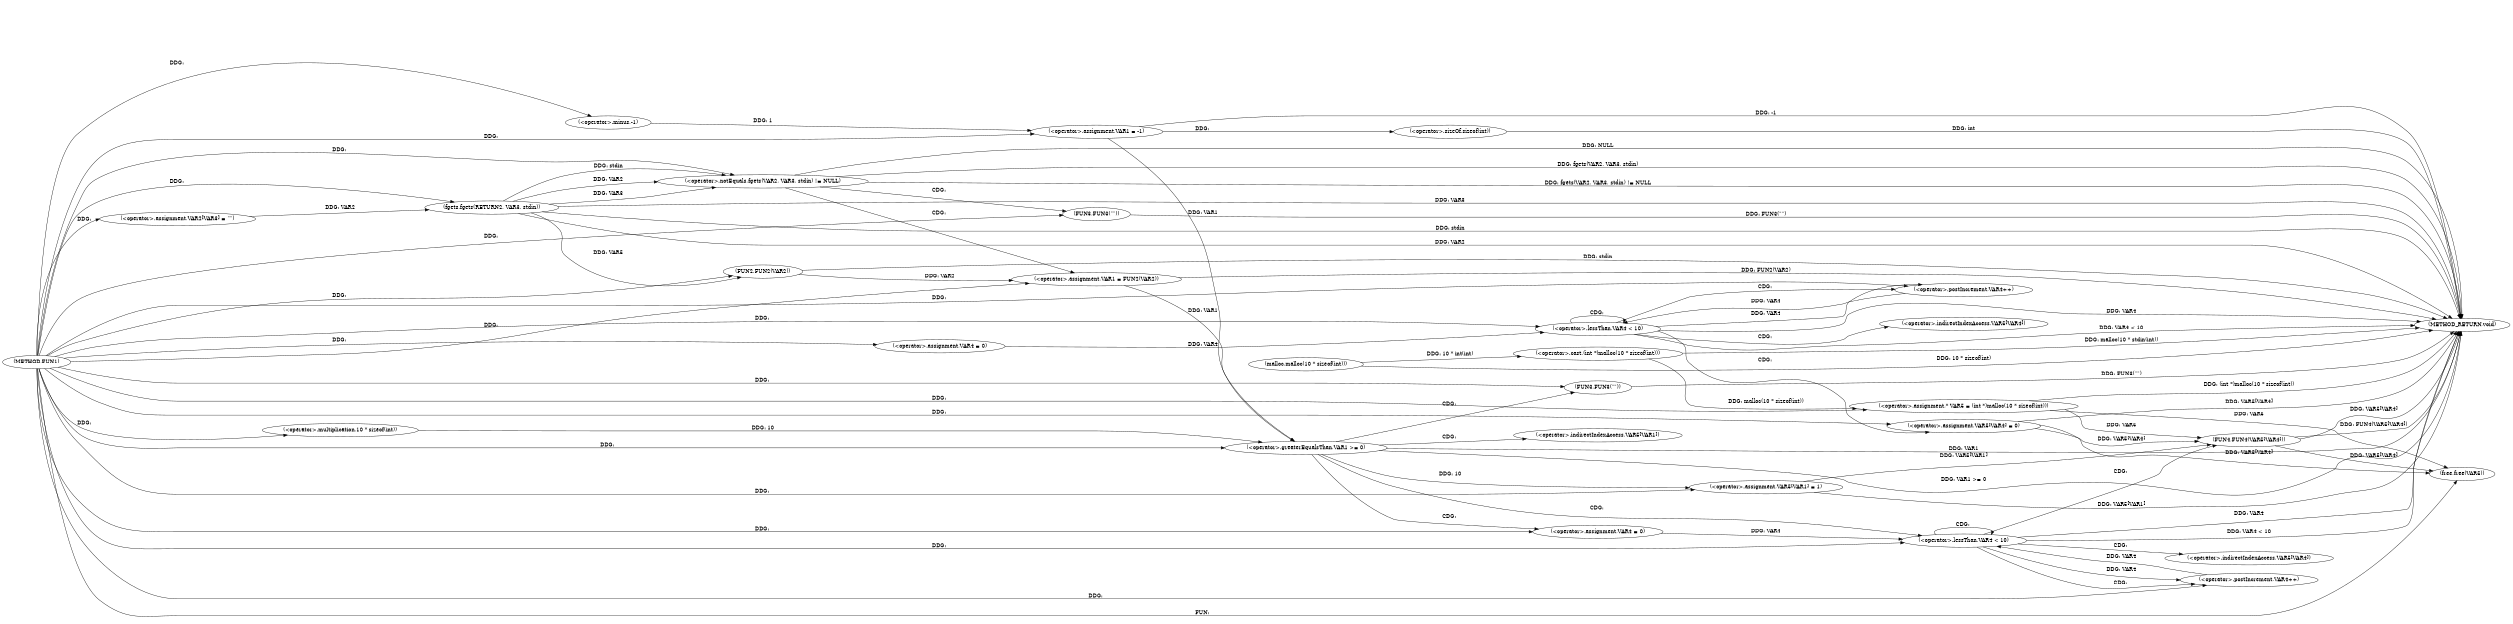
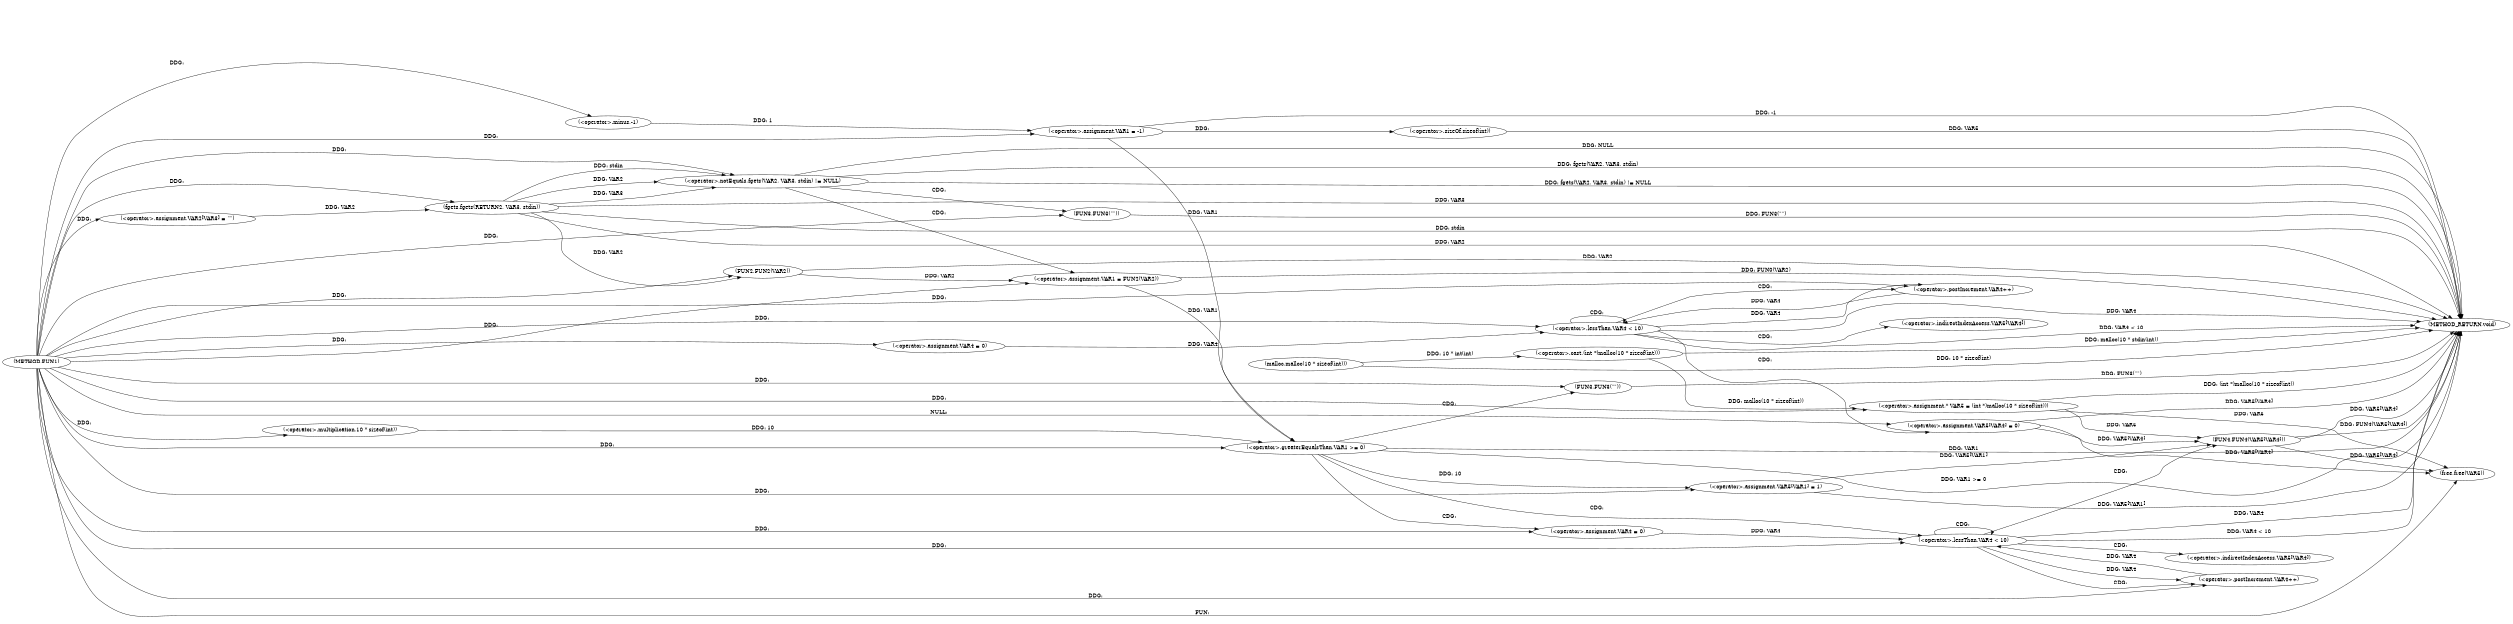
(1964, 129) -> (1964, 129)
(608, 253) -> (608, 253)
(1598, 257) -> (1598, 257)
(1766, 270) -> (1766, 270)
(940, 412) -> (940, 412)
(1598, 435) -> none
